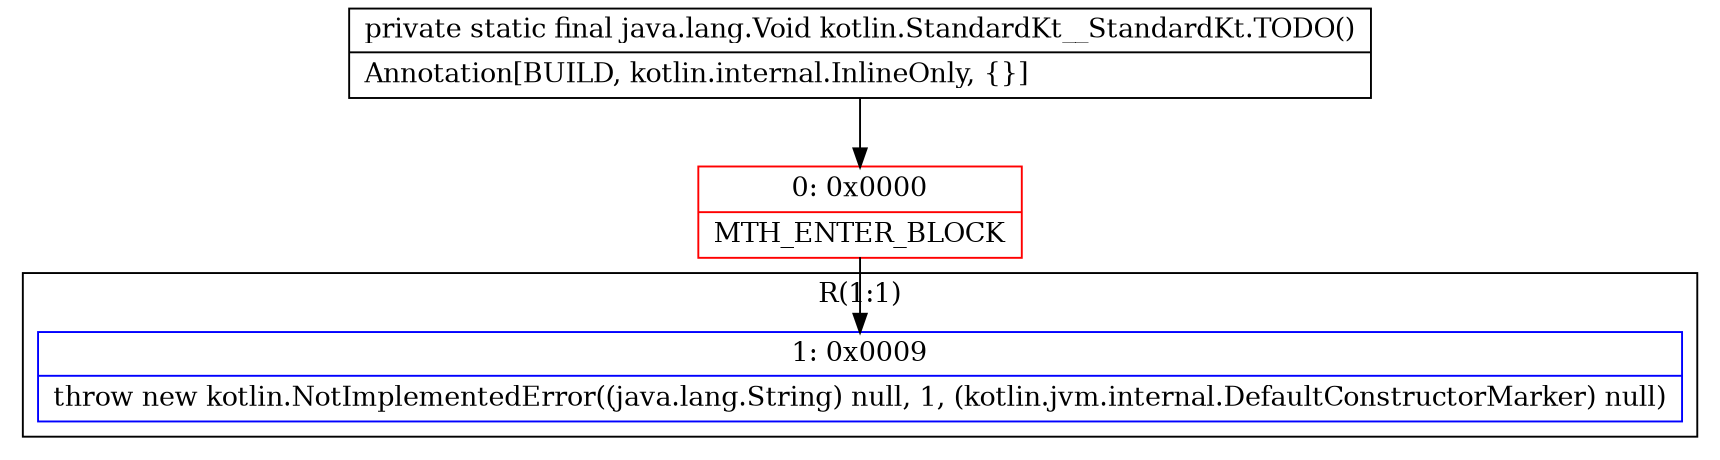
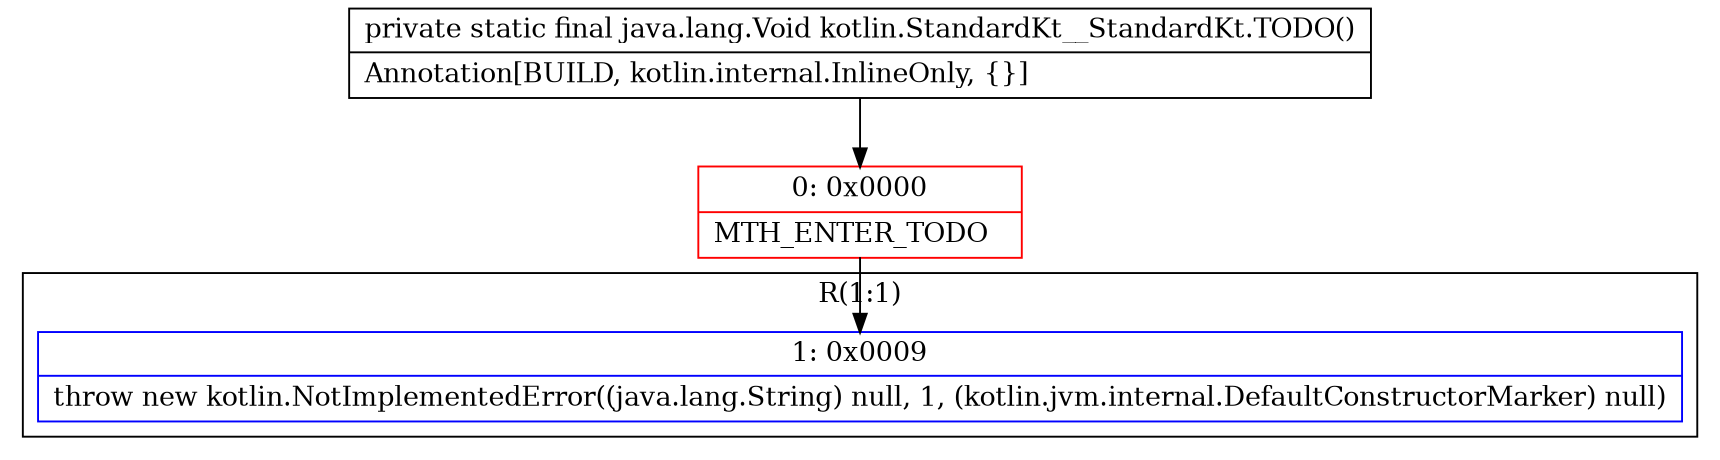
(860, 234) -> (851, 234)
